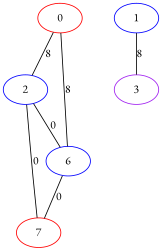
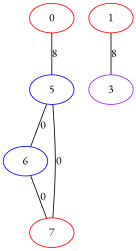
(136, 18) -> (111, 18)
(25, 90) -> (52, 90)
(64, 90) -> none
